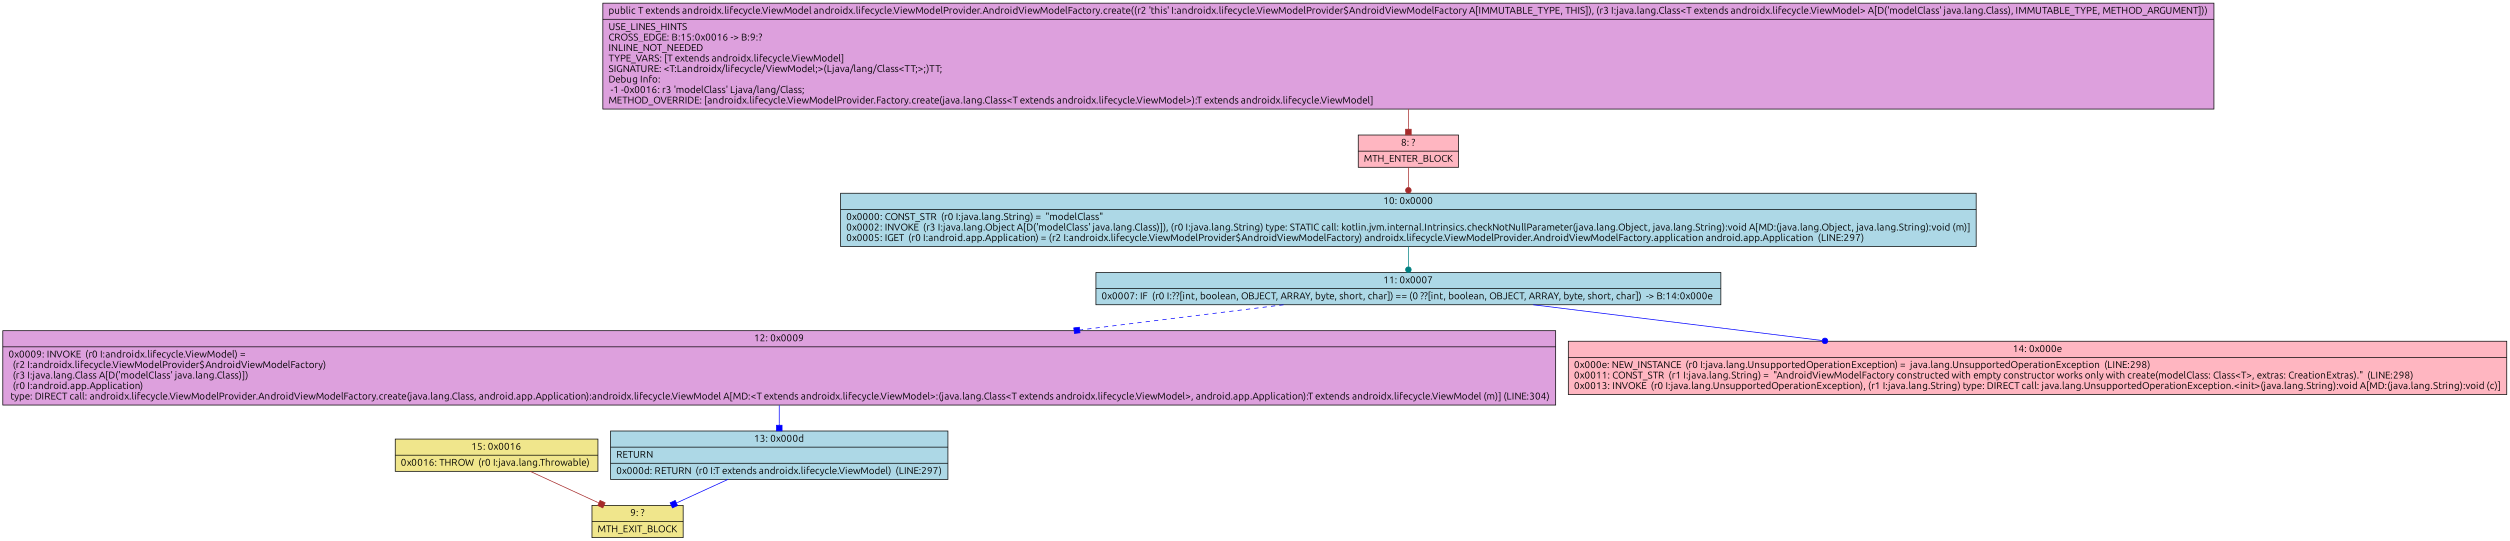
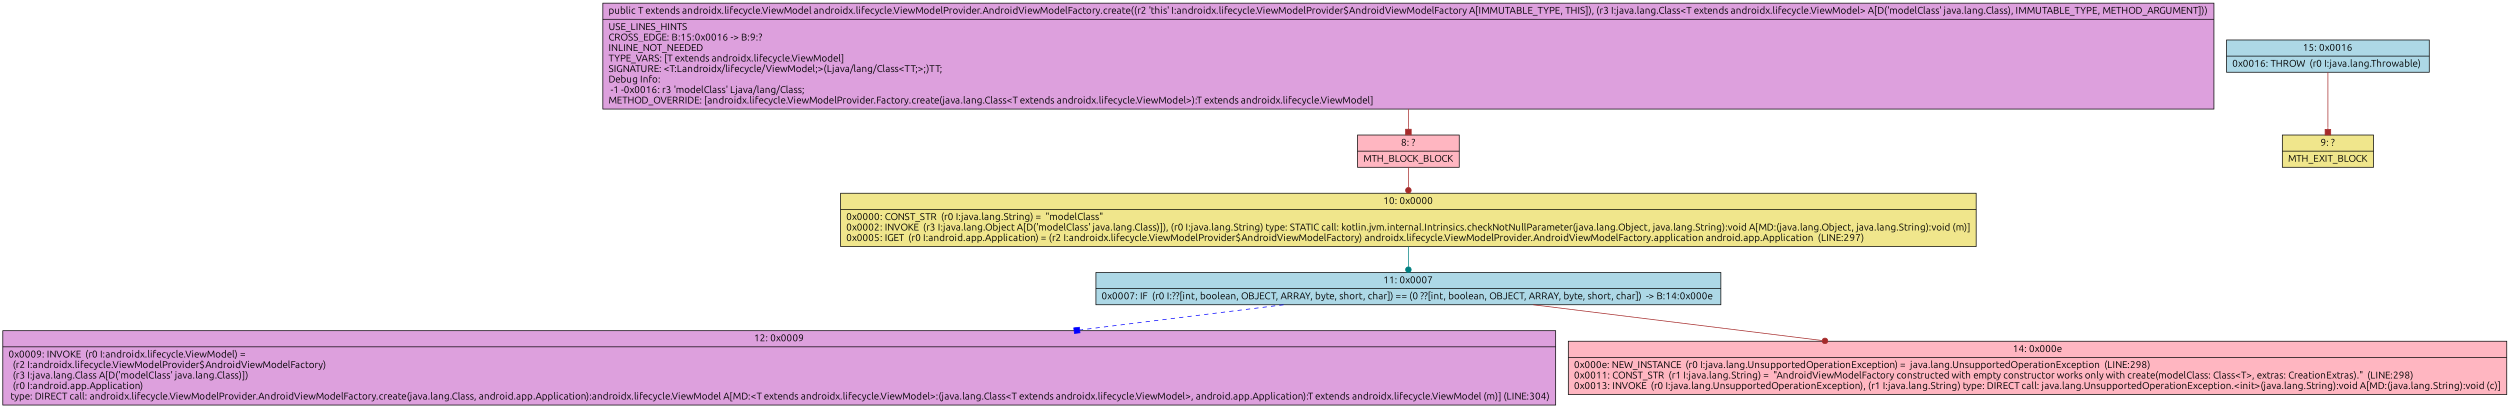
(1408, 159) -> (1408, 159)
(1408, 220) -> (1408, 220)
(1678, 323) -> (1678, 323)
(497, 455) -> (2328, 56)
(779, 455) -> none
